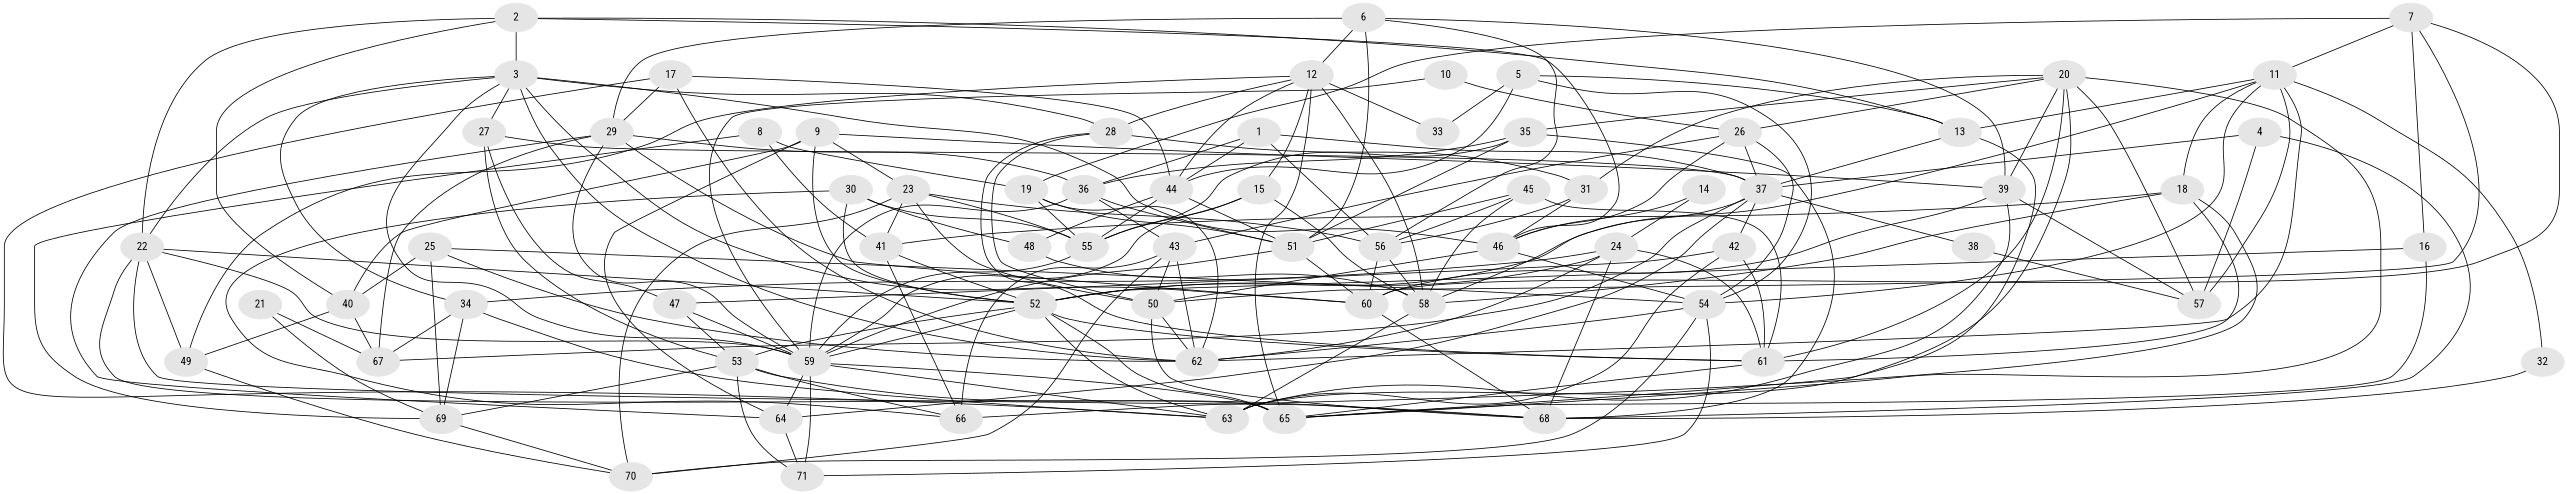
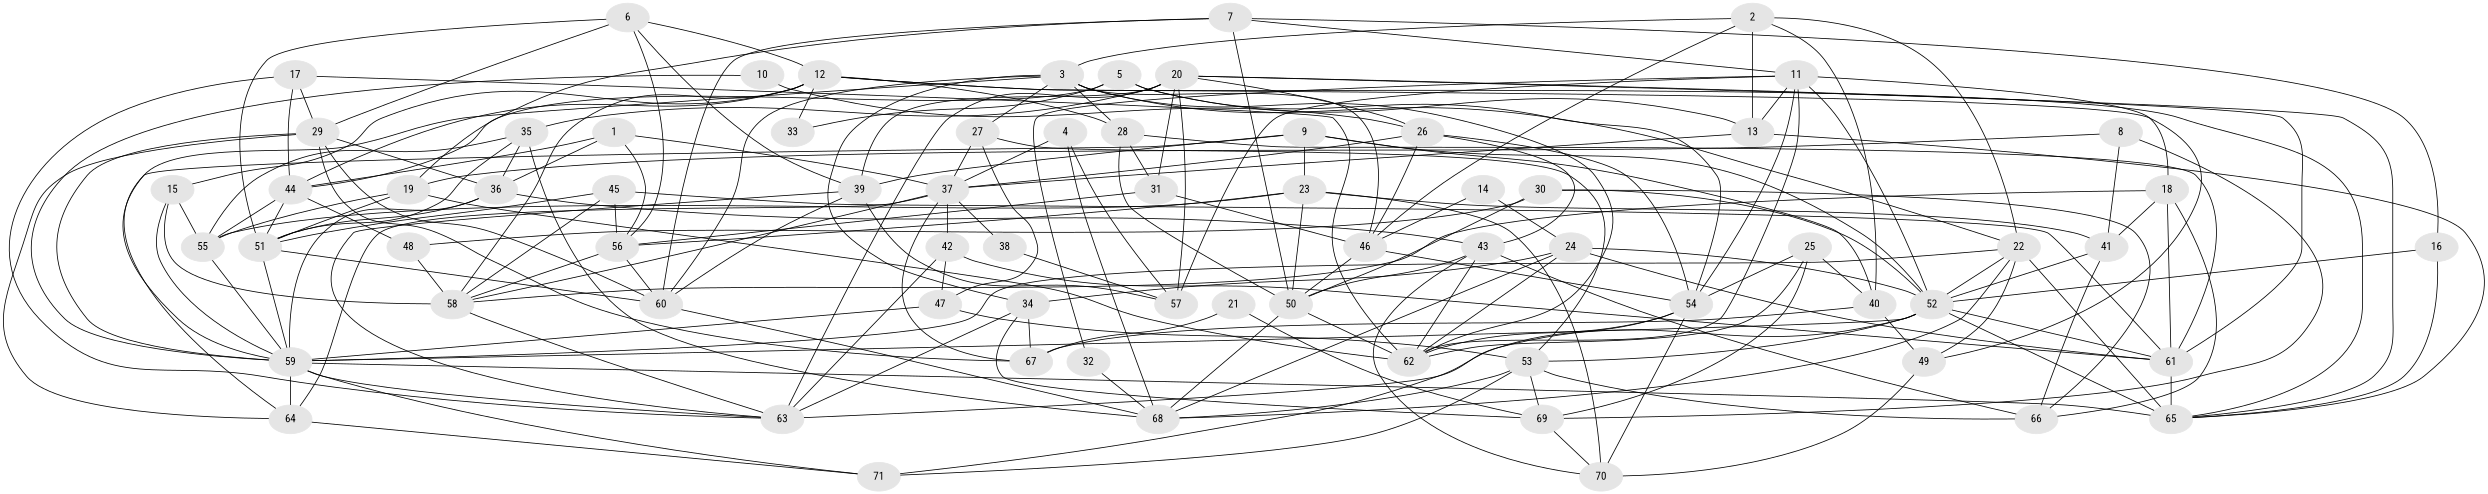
(969, 218) -> (1375, 270)
